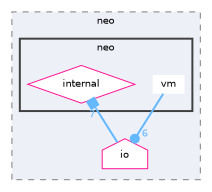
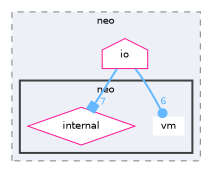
(148, 117) -> (149, 89)
